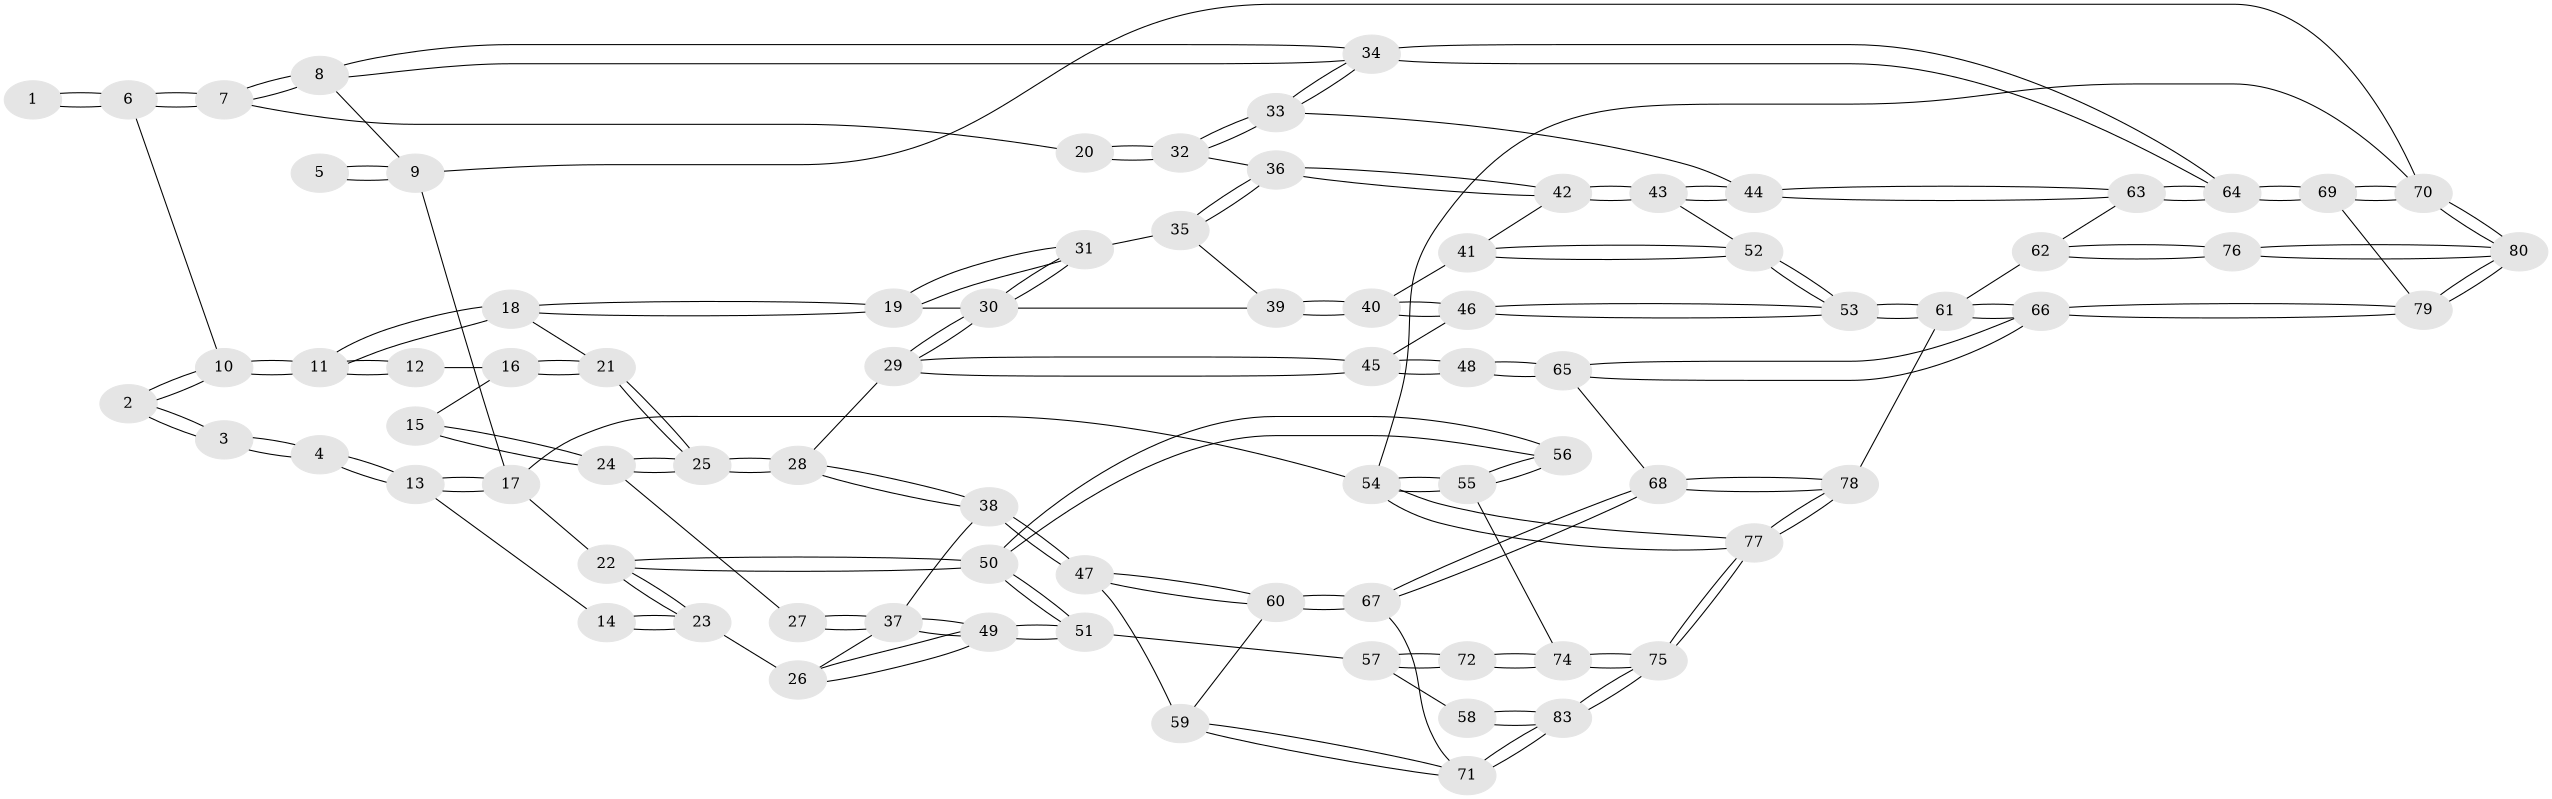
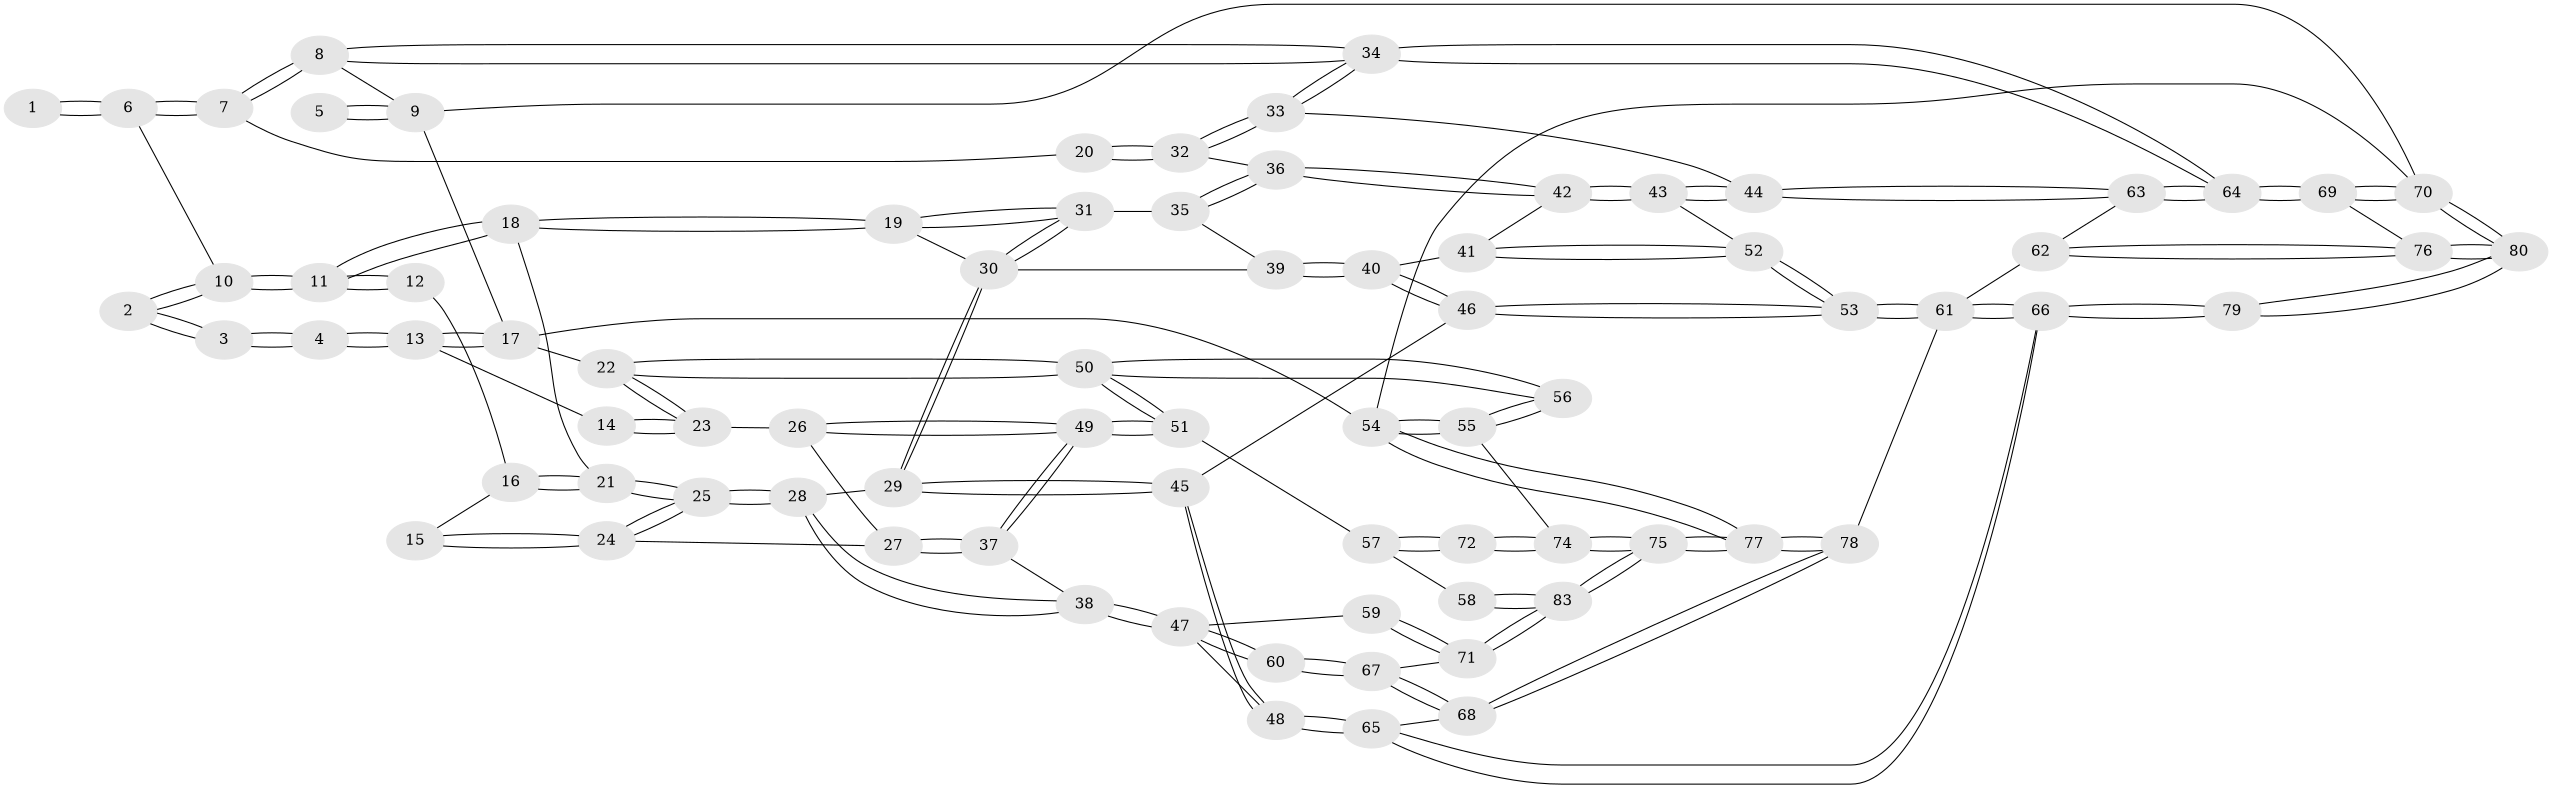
(2376, 252) -> (2376, 223)
(846, 651) -> (840, 485)
(1228, 663) -> none
none -> (1227, 672)
